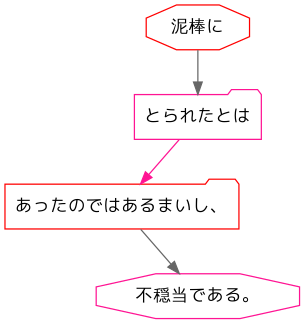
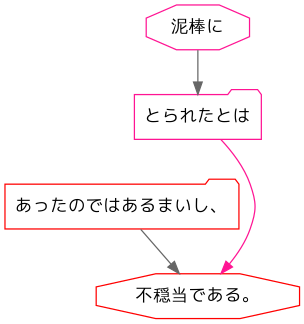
(198, 27) -> (198, 27)
(164, 157) -> (254, 200)
(198, 296) -> (198, 296)
